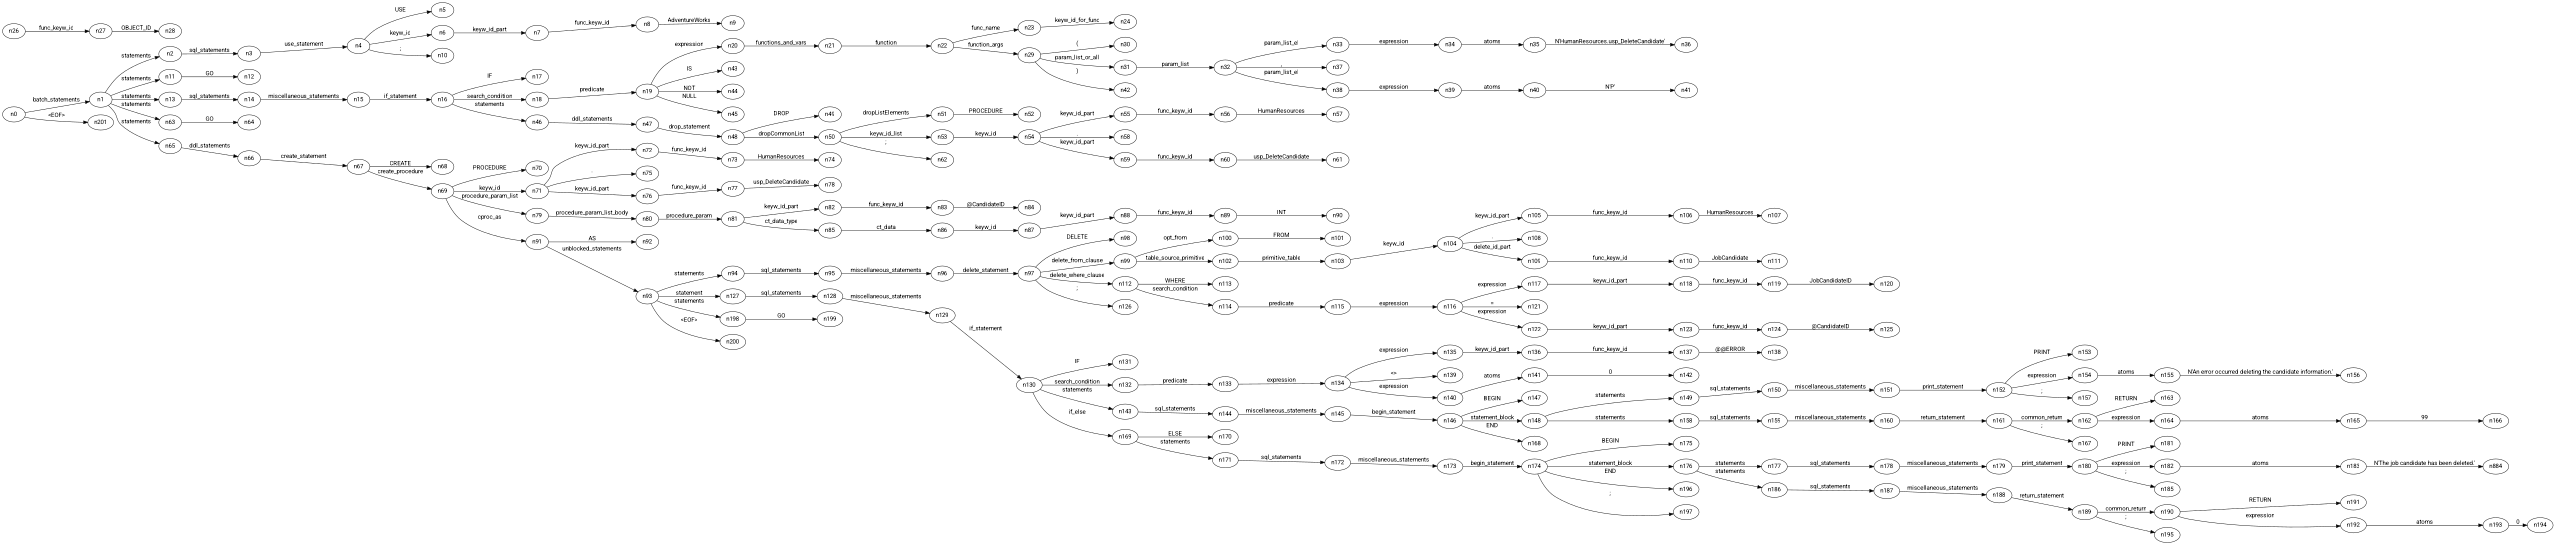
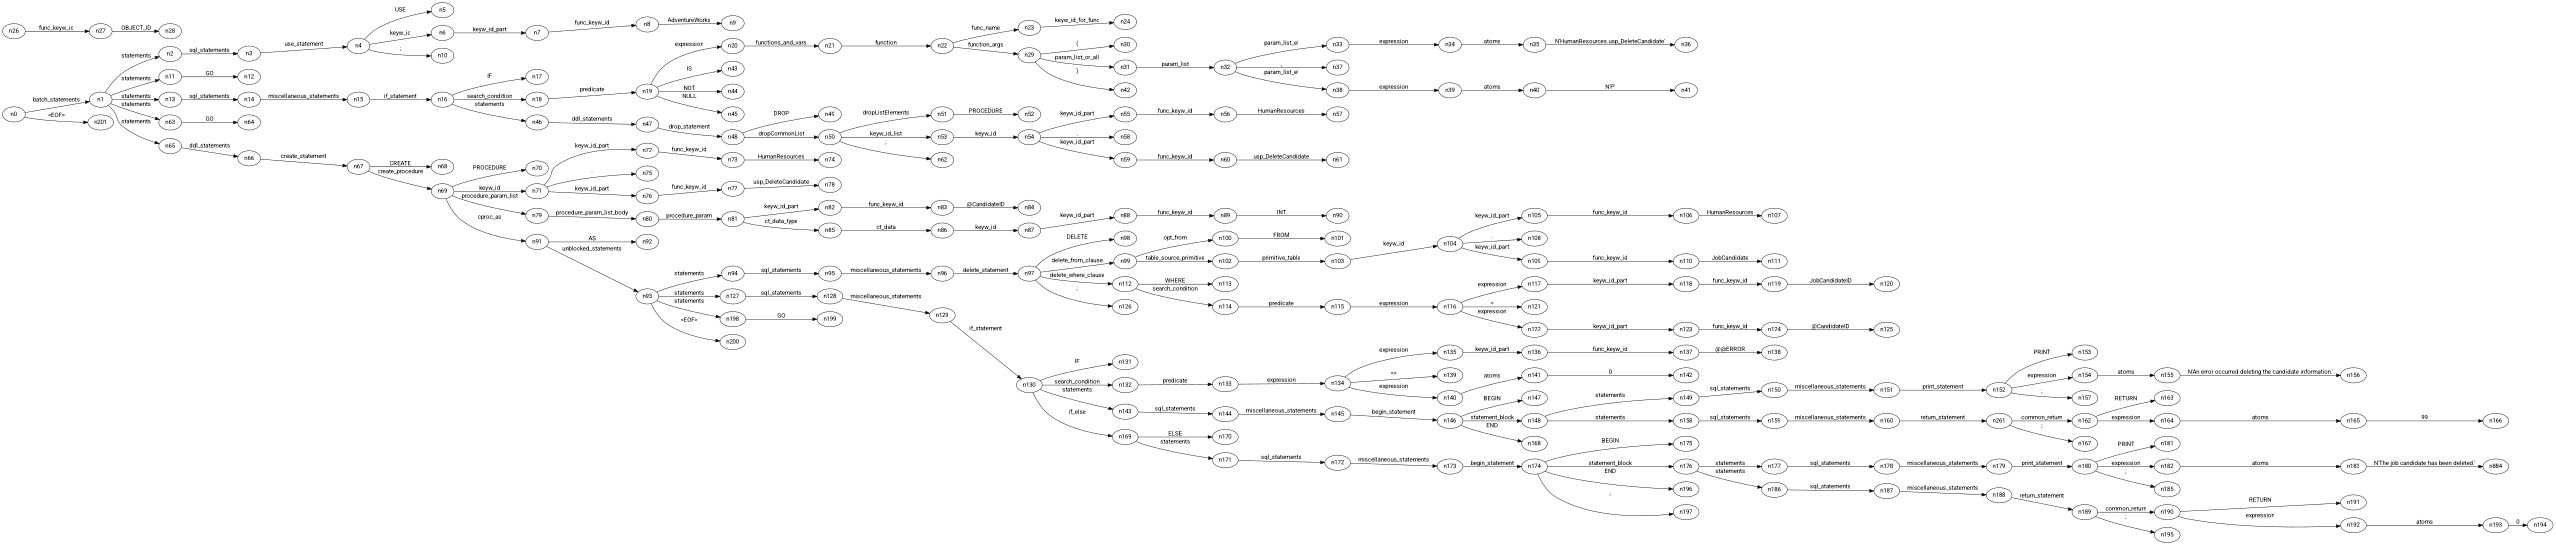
(1492, 247) -> (1492, 247)
(689, 293) -> (689, 293)
(1999, 421) -> (1999, 421)
